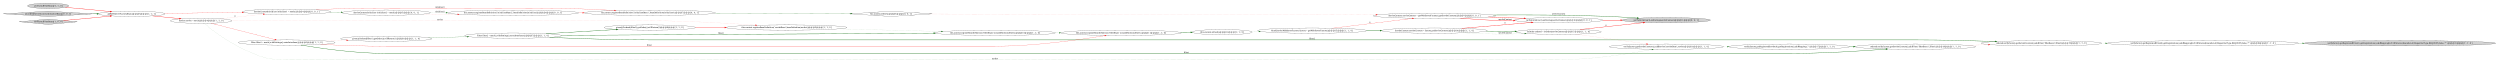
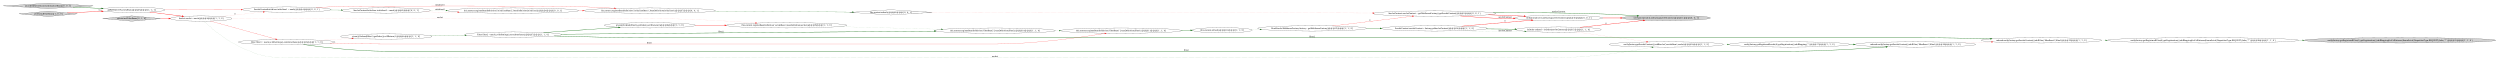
(48, 6) -> (132, 19)
(88, 9) -> (165, 19)
